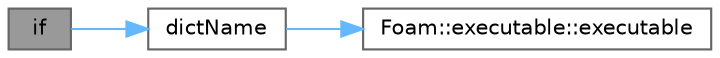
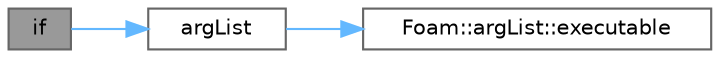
(217, 29) -> (217, 29)
(537, 29) -> (537, 29)
